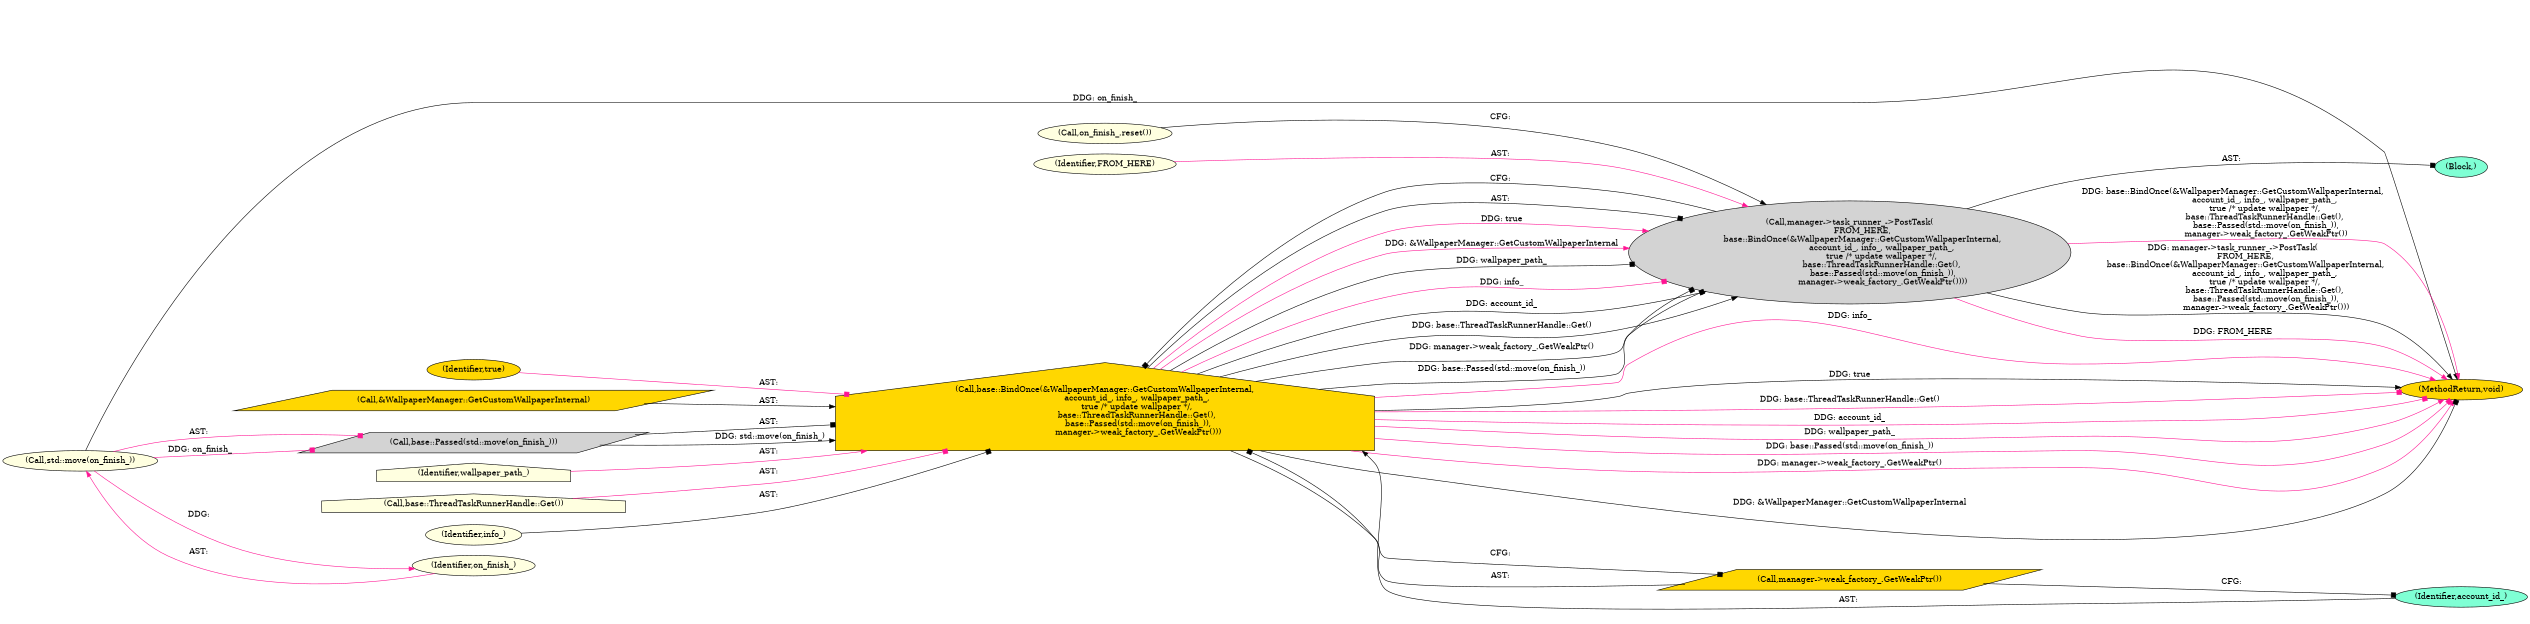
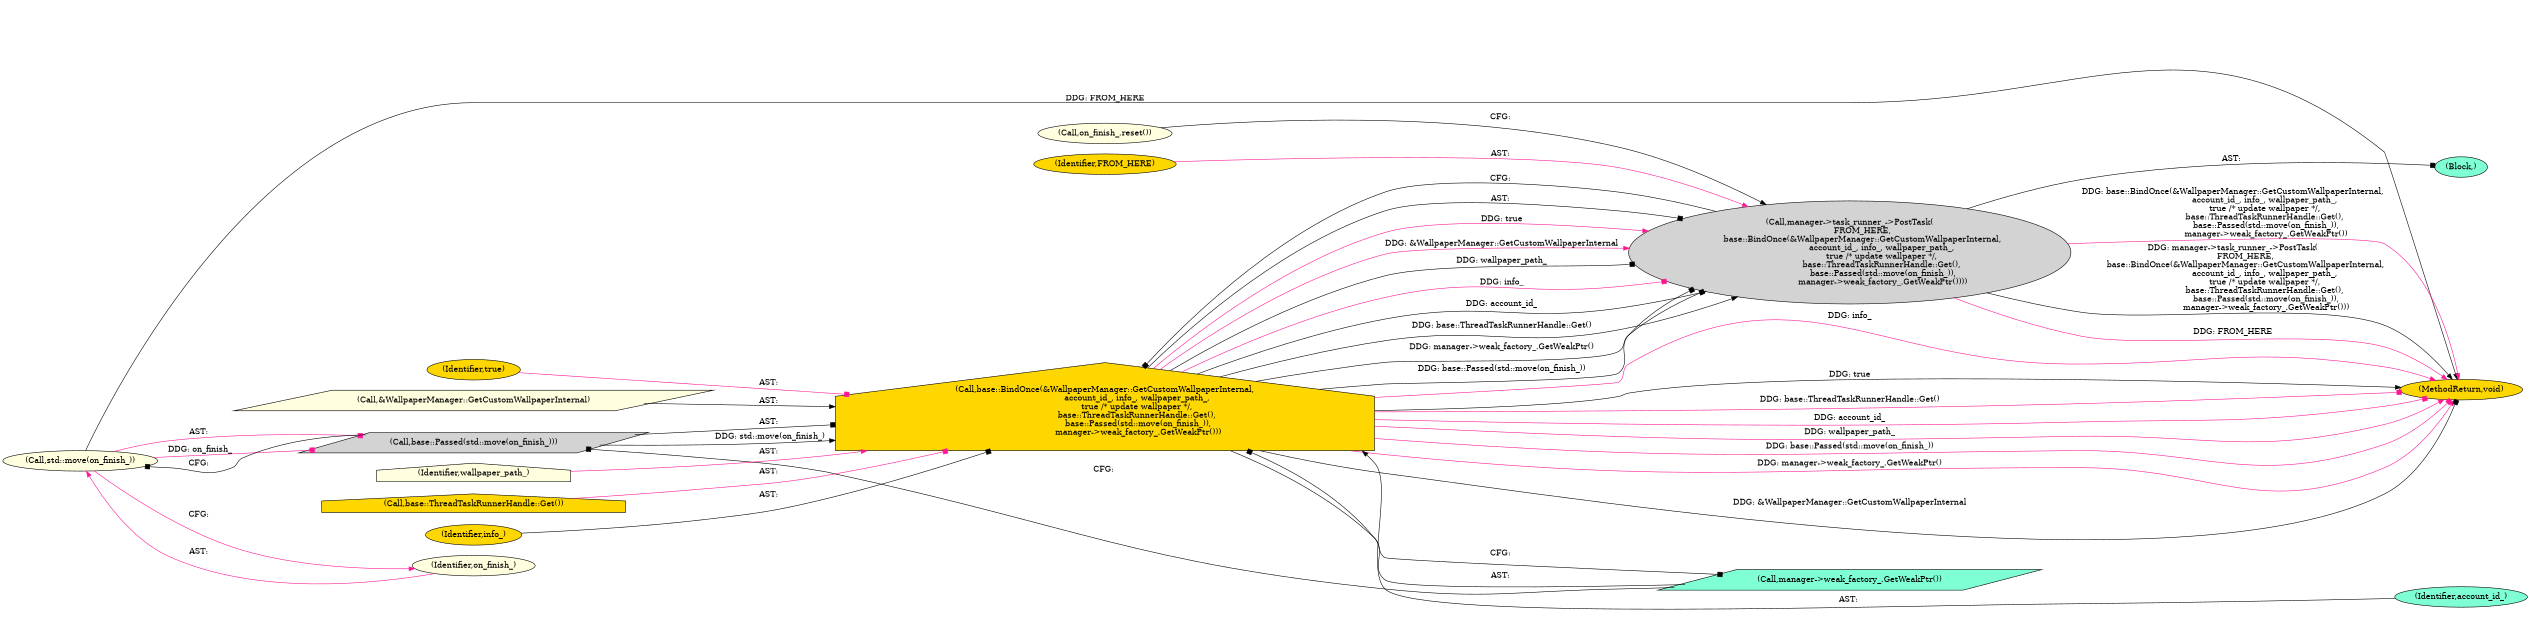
(1105, 98) -> (1105, 98)
(1105, 164) -> (1105, 164)
(474, 401) -> (474, 401)
none -> (246, 457)
(474, 504) -> (474, 504)
(200, 515) -> (200, 515)
(474, 535) -> (474, 535)
(1850, 580) -> (1850, 580)
(2187, 589) -> (1130, 547)
